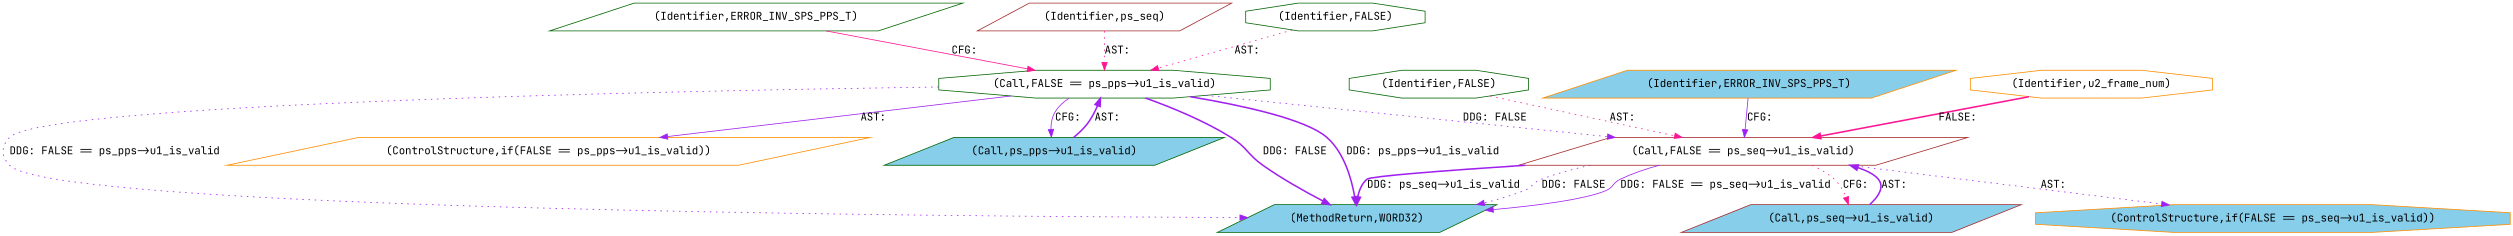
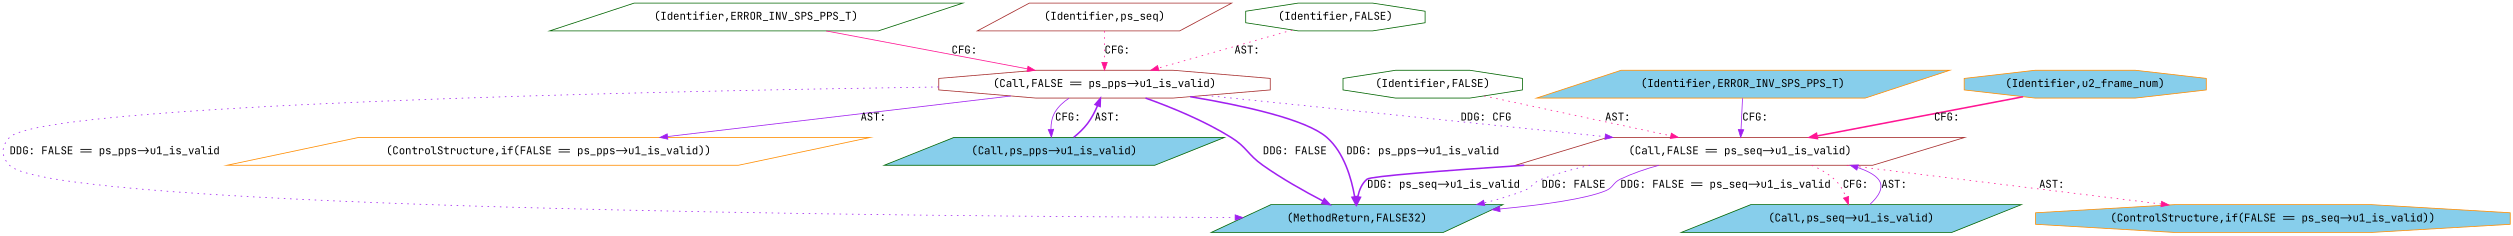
(1121, 51) -> (1121, 51)
(1105, 84) -> (1105, 84)
(2091, 84) -> (2085, 84)
(1495, 118) -> (1486, 118)
(1961, 118) -> (1950, 118)
(1880, 182) -> (1880, 182)
(2005, 185) -> (2004, 185)
(1357, 219) -> (1357, 219)
(1851, 219) -> (1851, 219)
